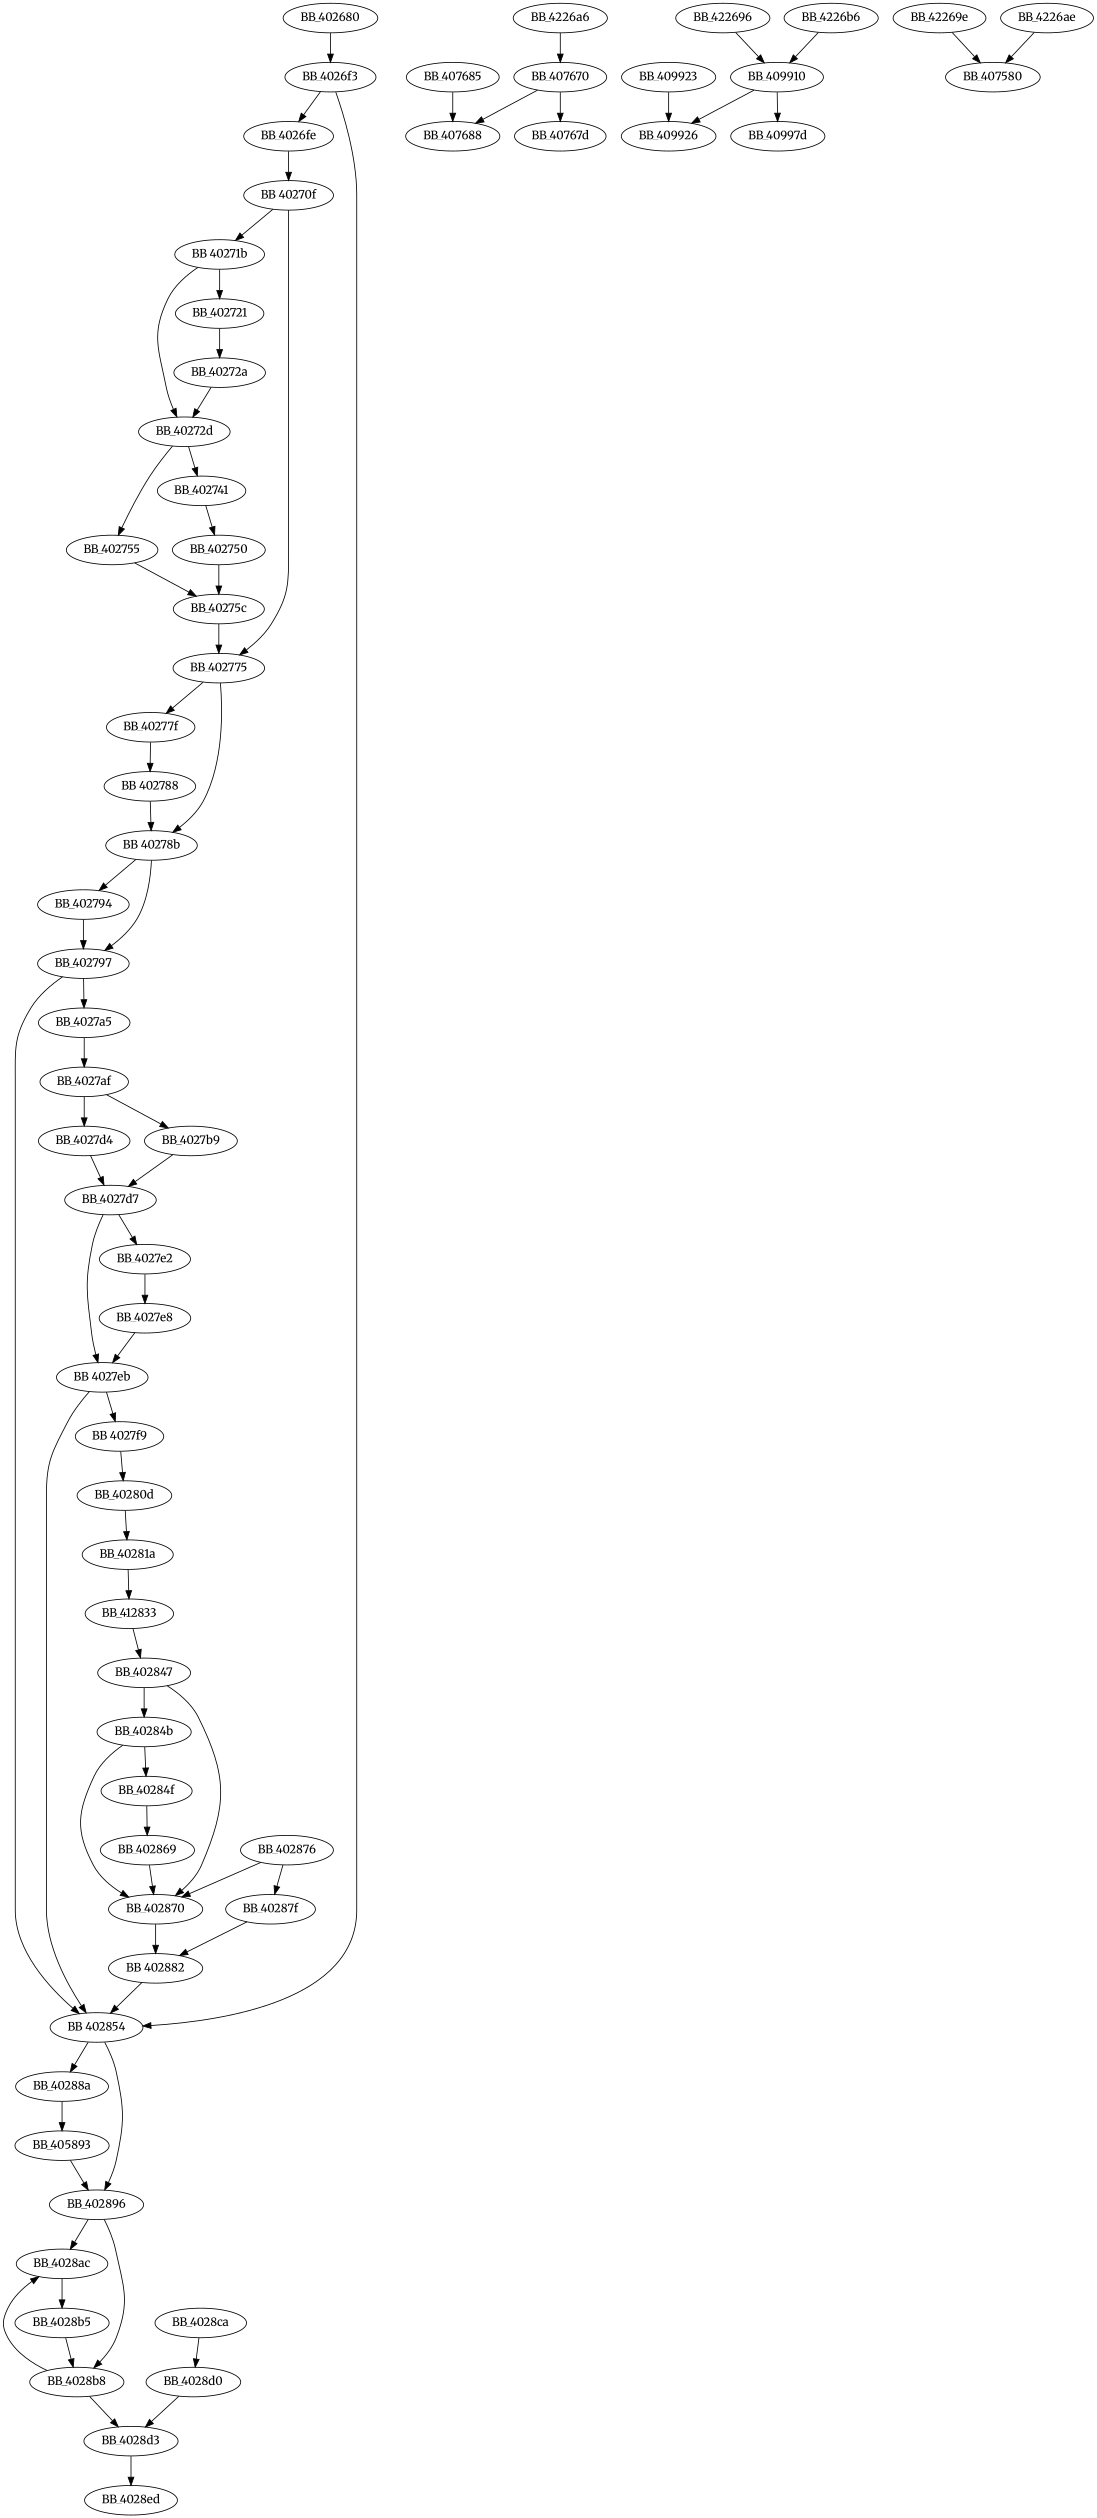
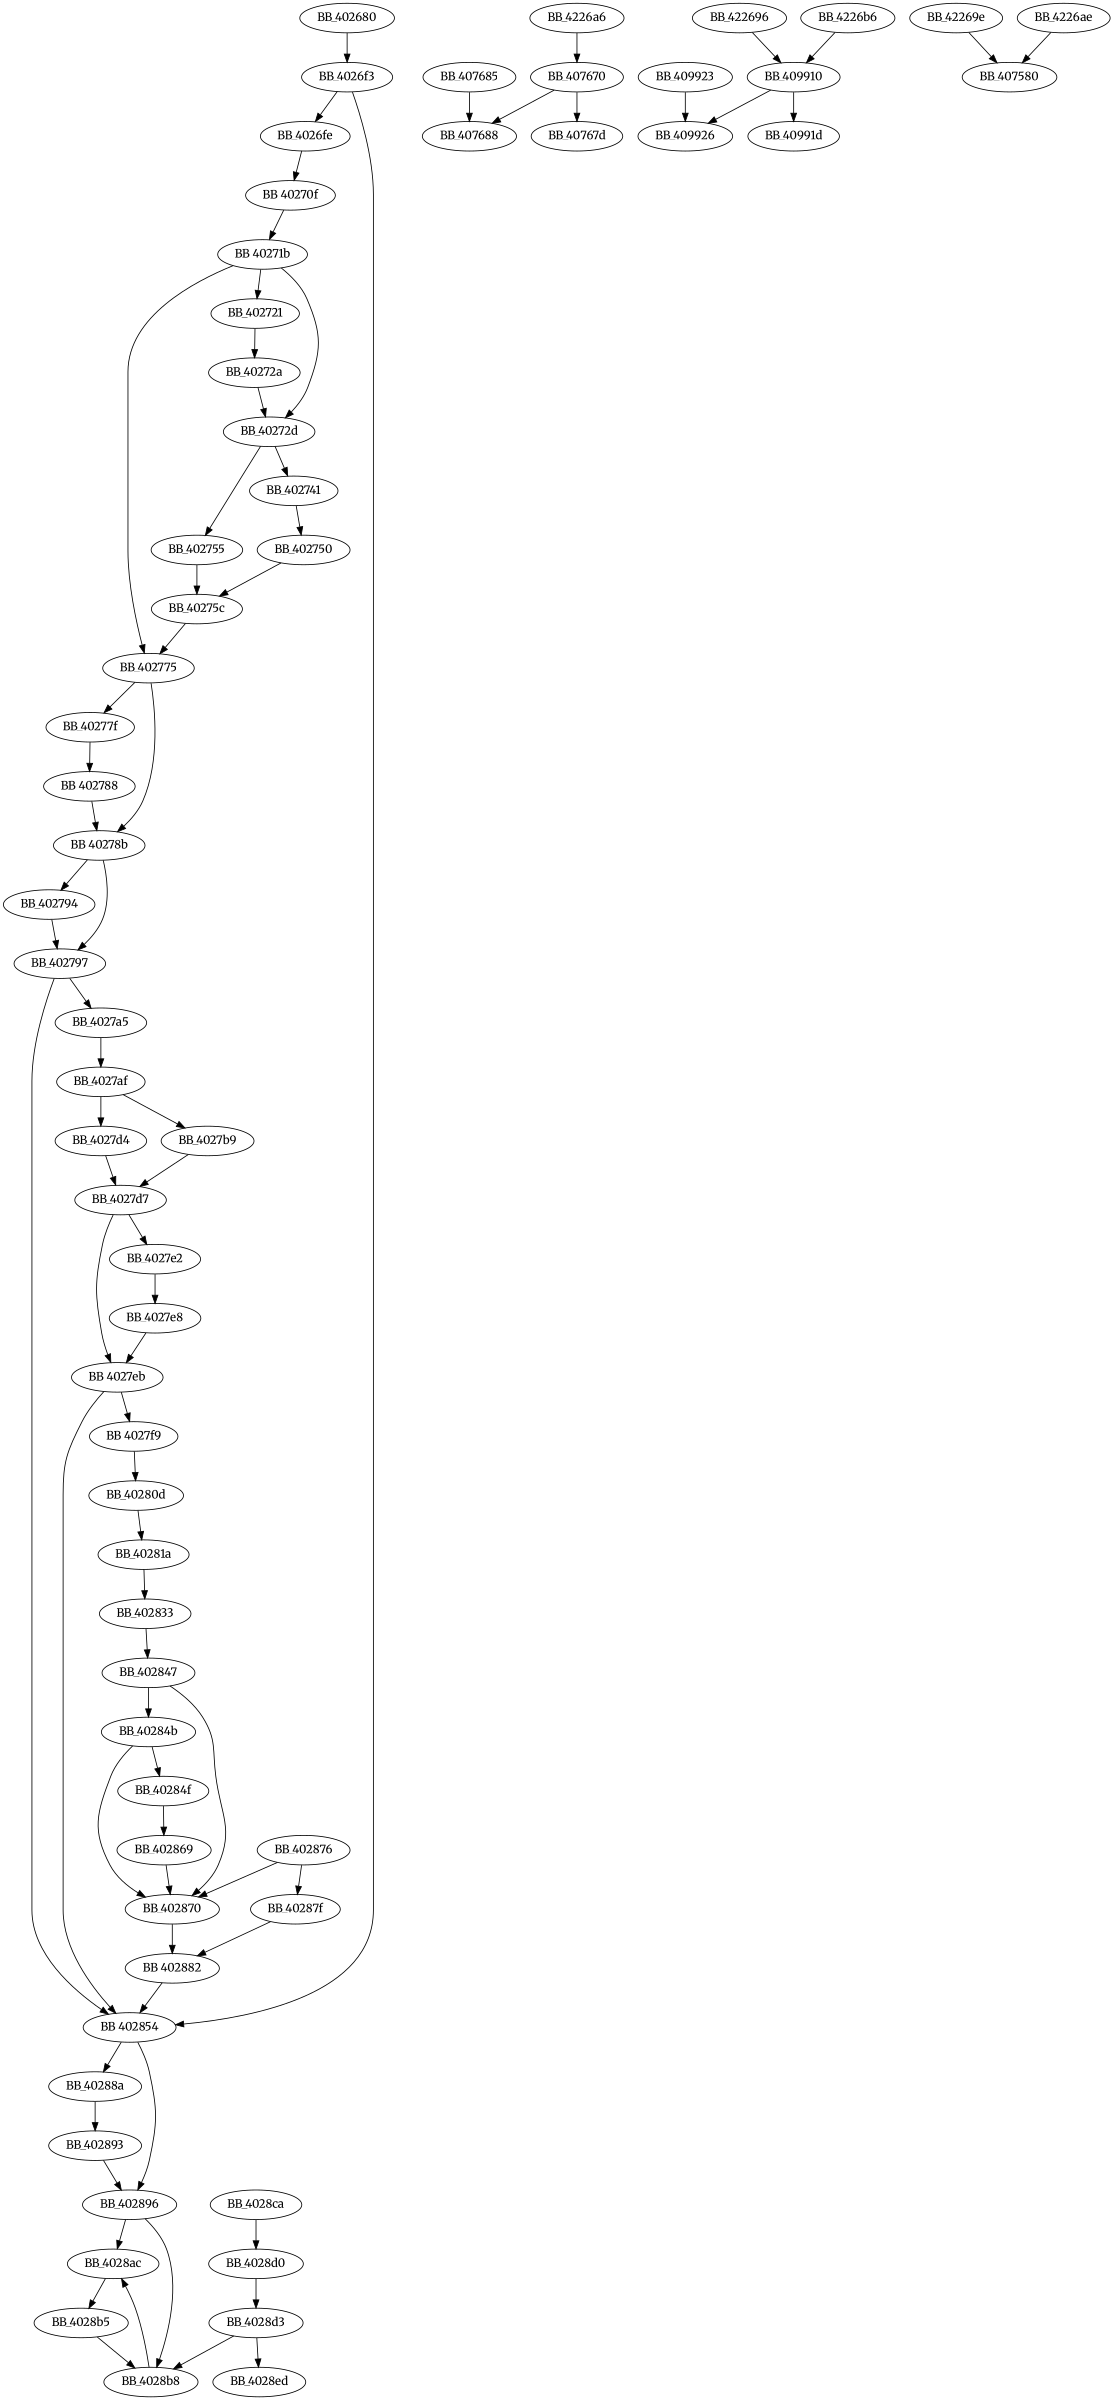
(778, 136) -> (794, 136)
(289, 437) -> (128, 430)
(129, 1614) -> (145, 1614)
(62, 2146) -> (95, 2146)
(101, 2409) -> (207, 2350)
